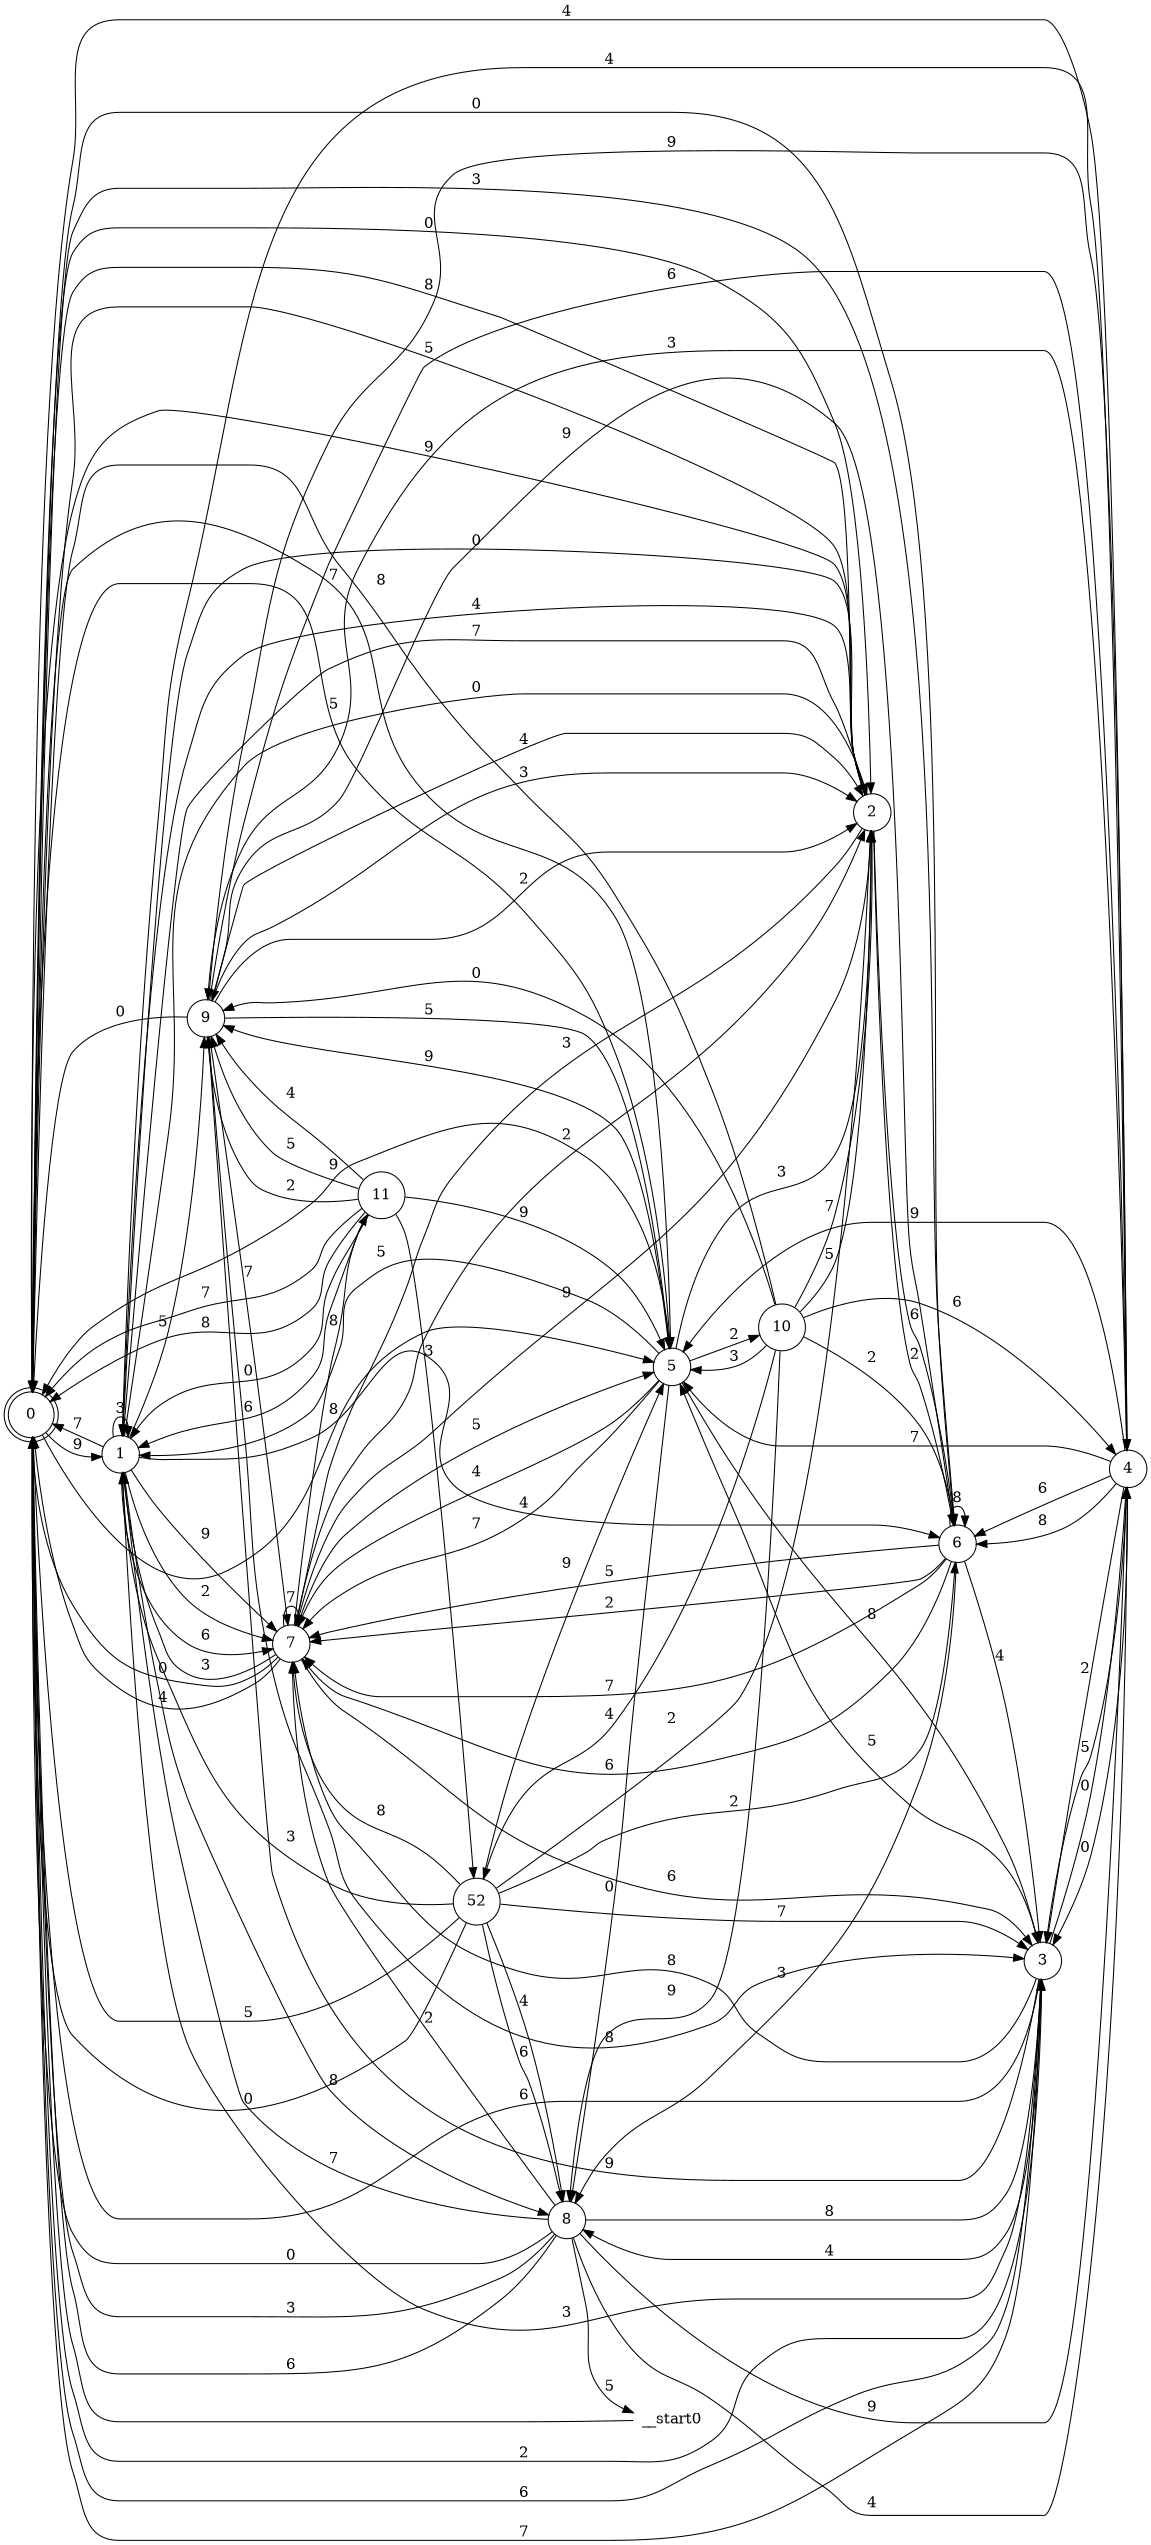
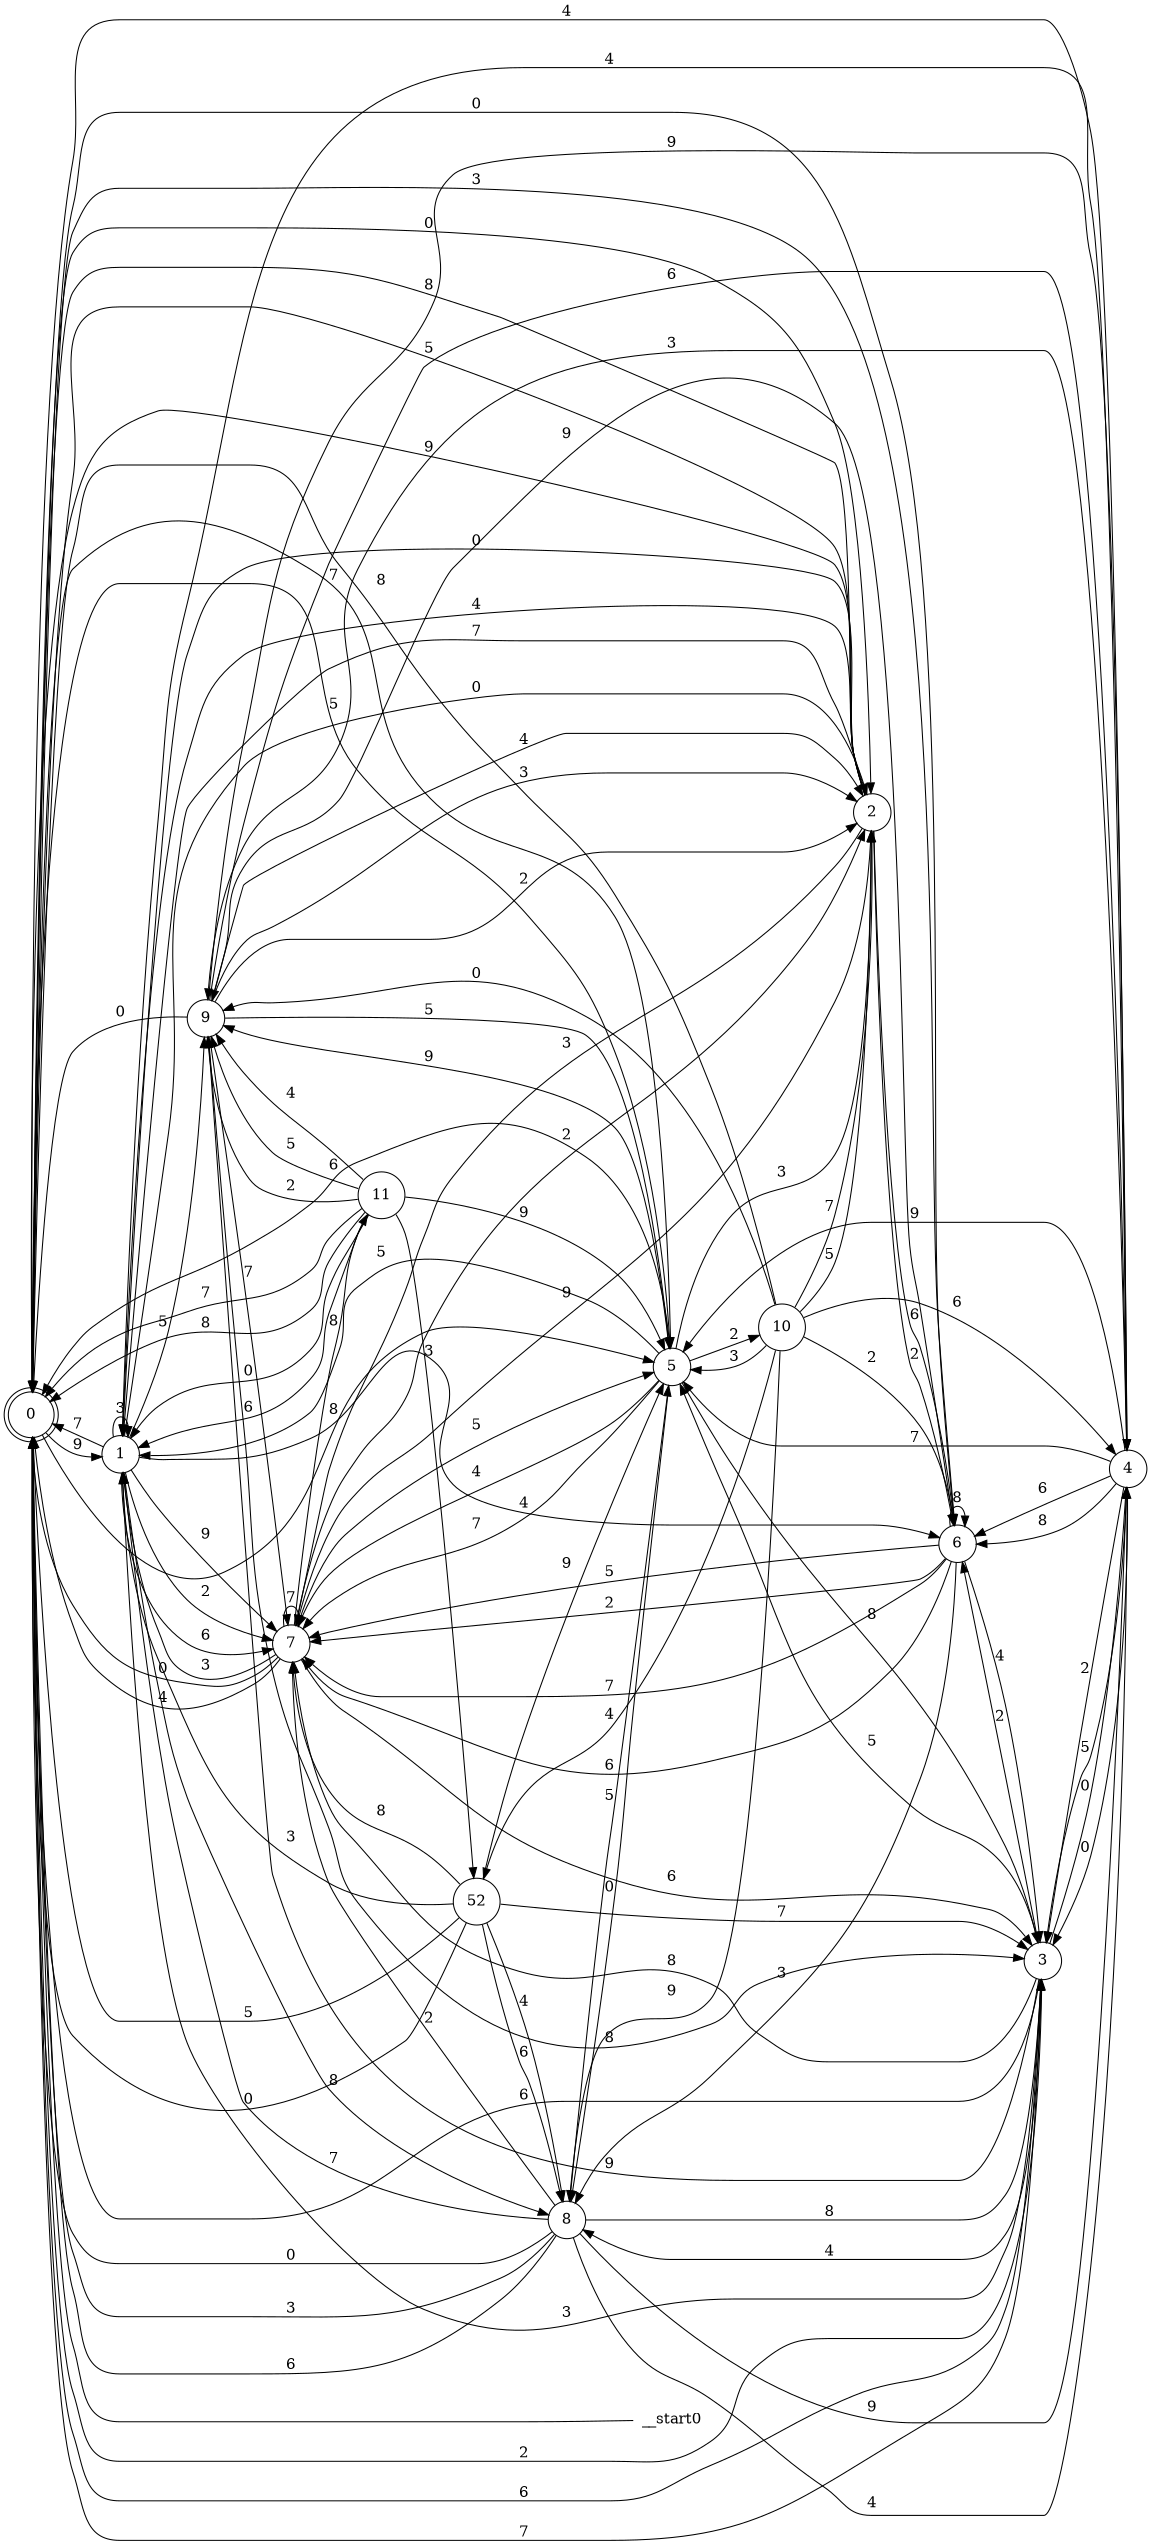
(334, 1166) -> (334, 1166)
(815, 1429) -> none
(798, 1801) -> (1002, 1757)
(588, 2330) -> (616, 1798)
